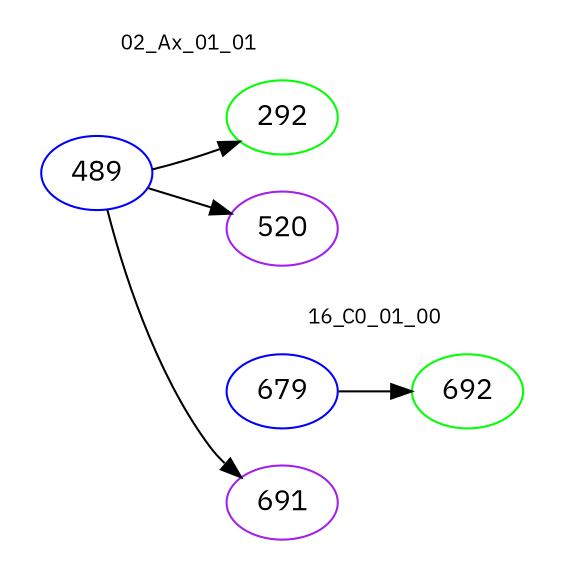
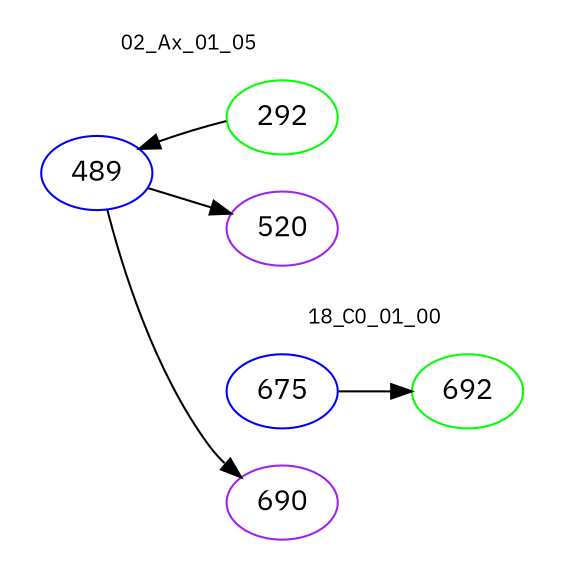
(189, 44) -> (189, 44)
(186, 160) -> (192, 130)
(375, 318) -> (375, 318)
(282, 391) -> (282, 391)
(282, 503) -> (282, 503)
